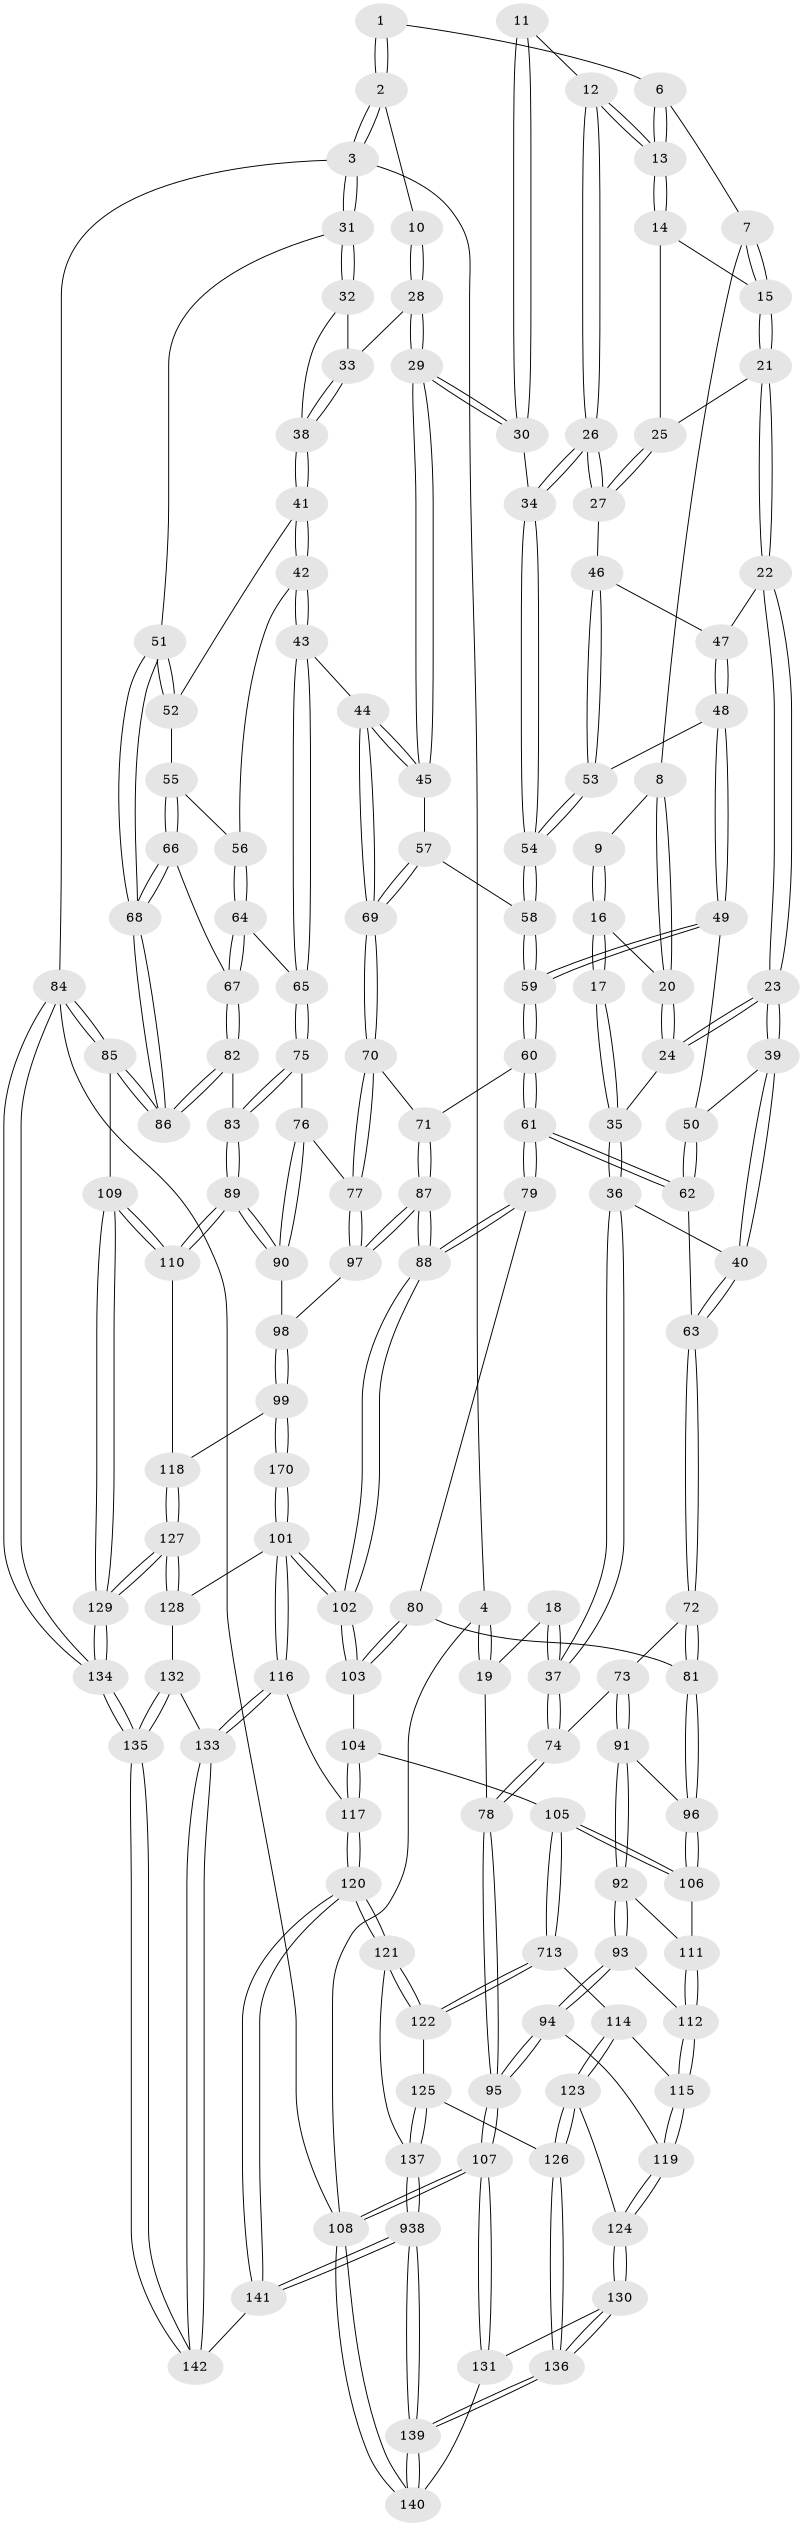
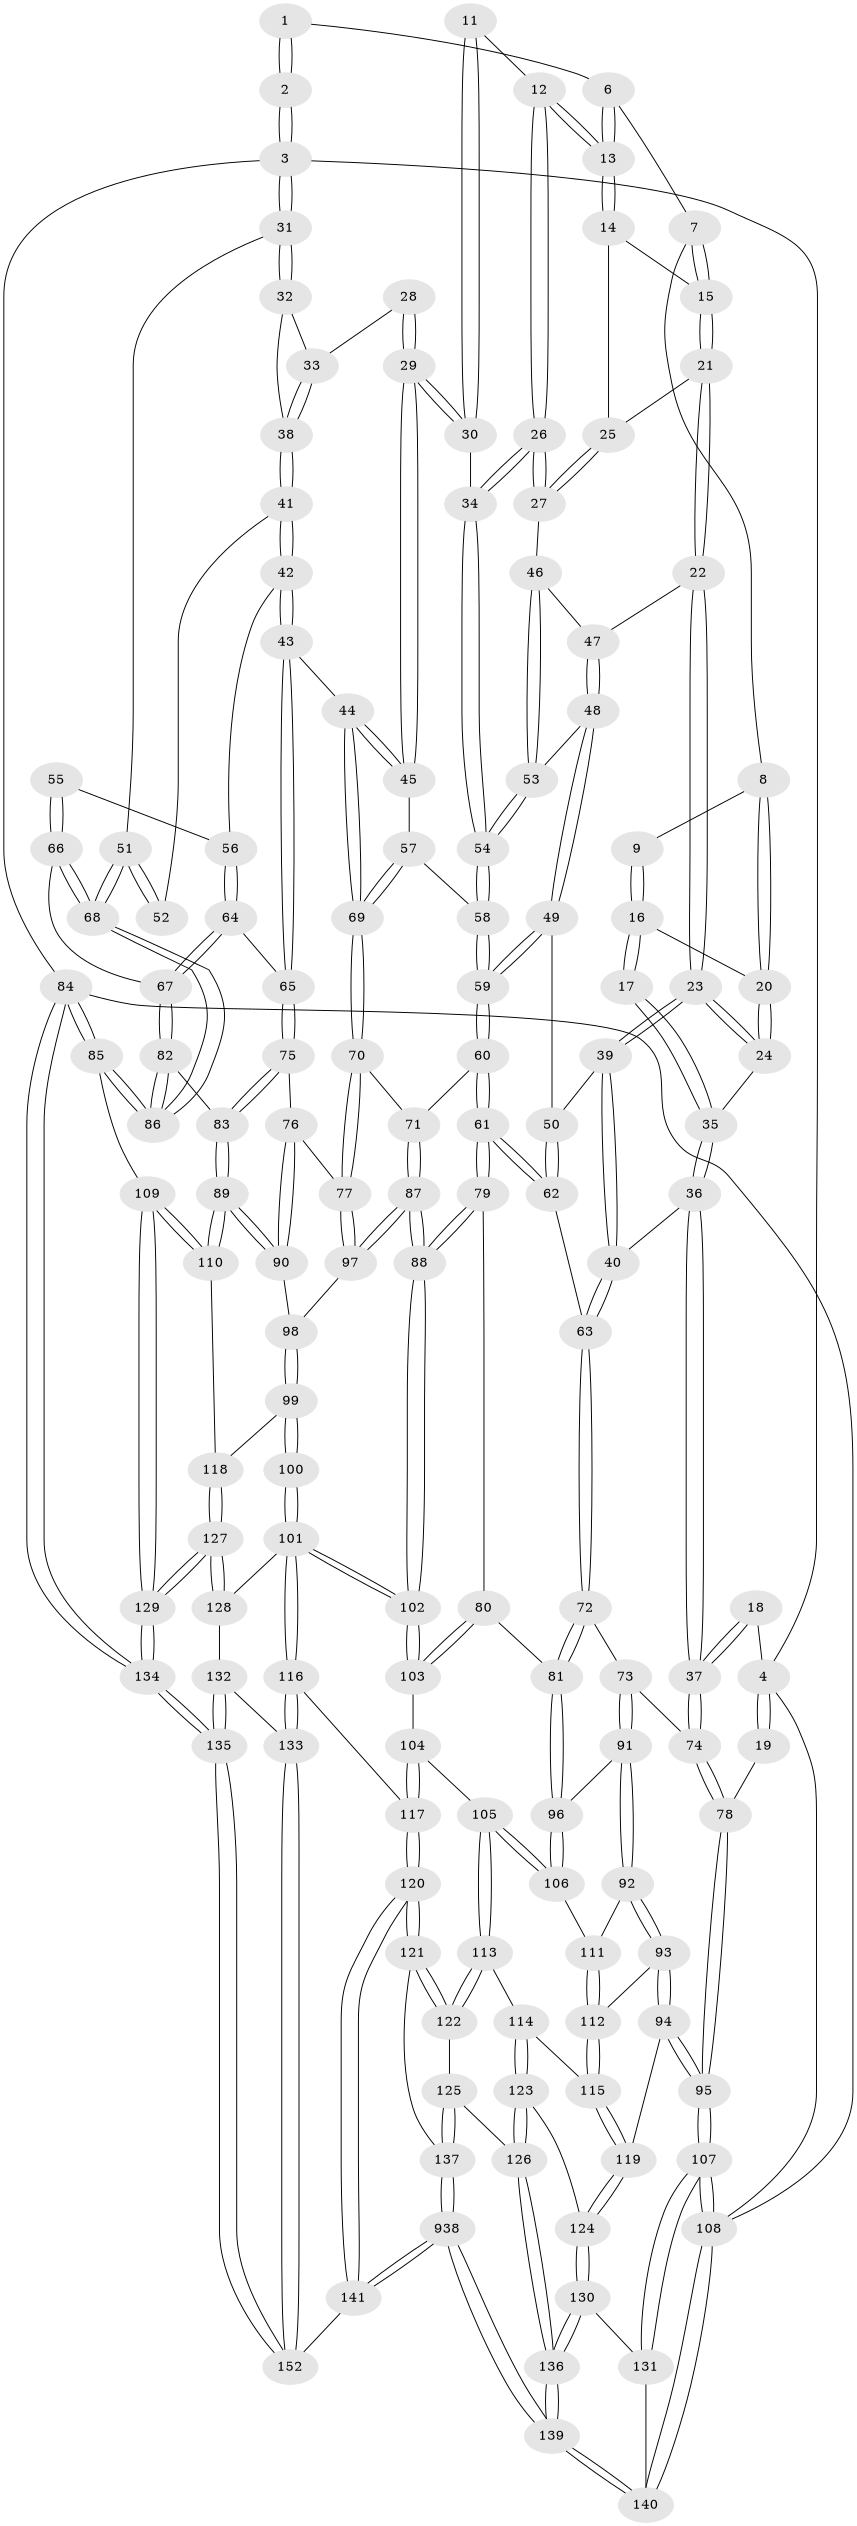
(417, 228) -> none
(172, 746) -> none
(282, 1470) -> (291, 1470)
(516, 1645) -> (760, 1643)
(550, 1953) -> (485, 1953)
(196, 2367) -> (290, 2367)
